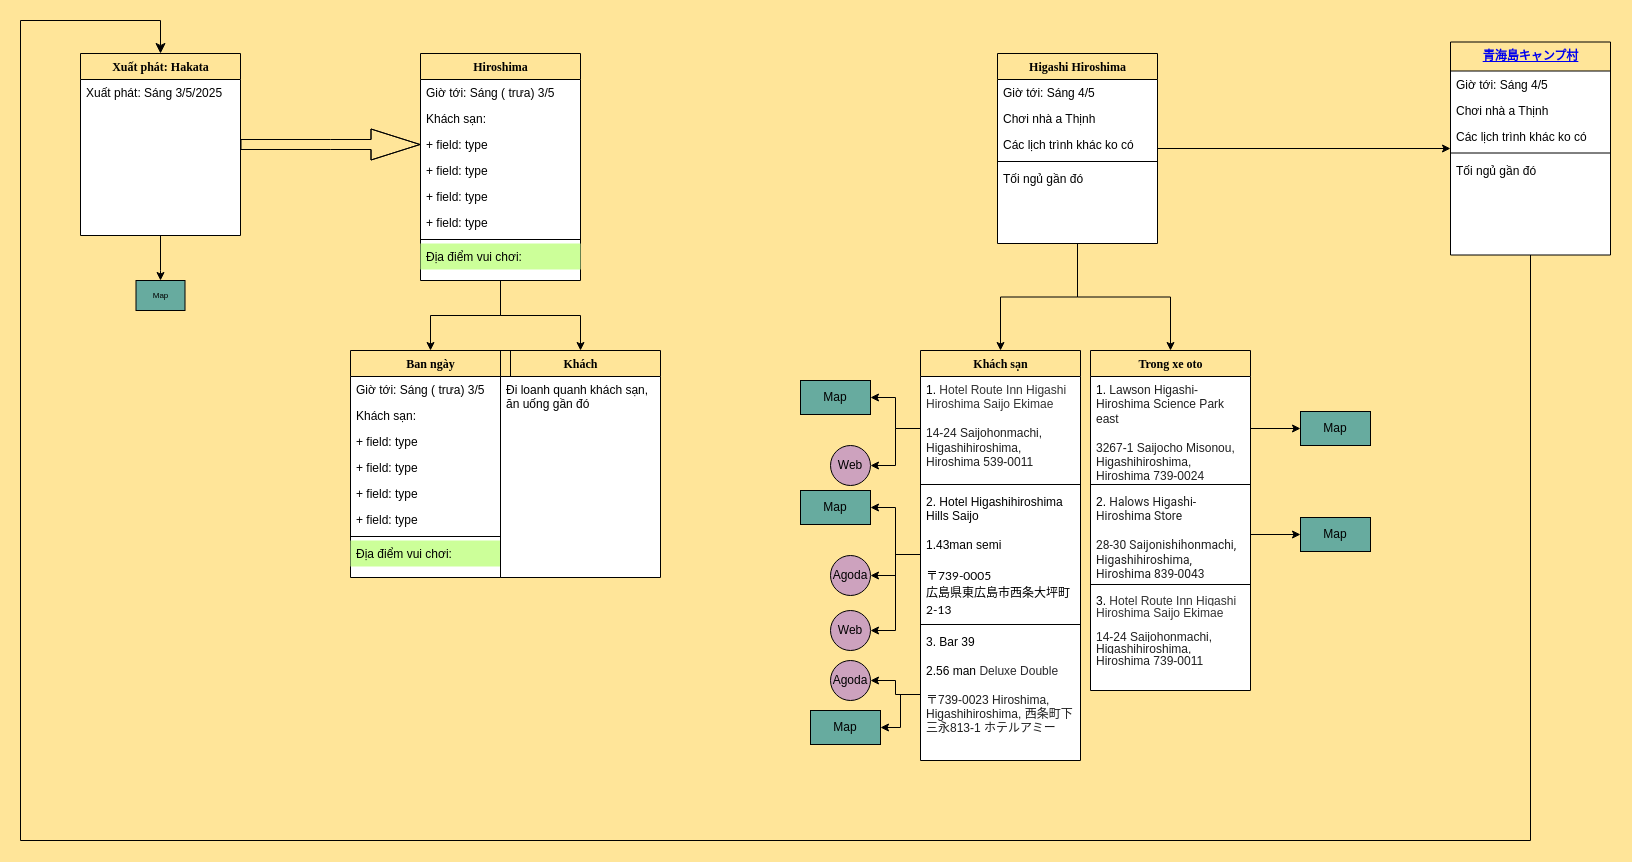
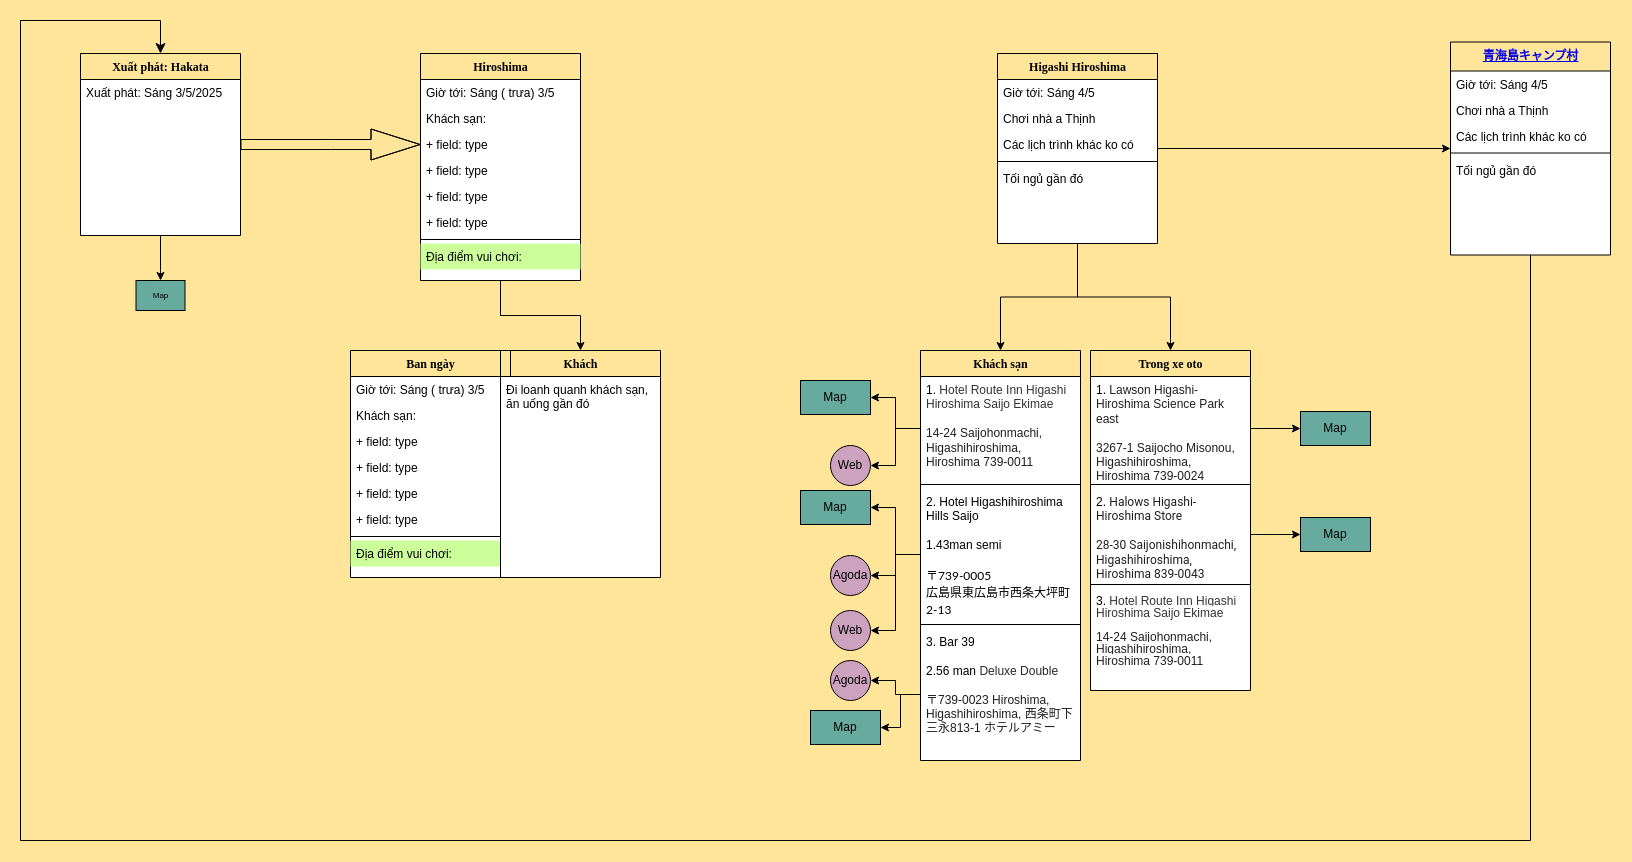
(451, 316) -> none
(1002, 420) -> (1002, 420)
